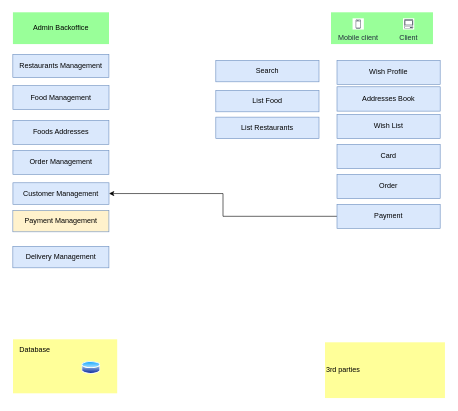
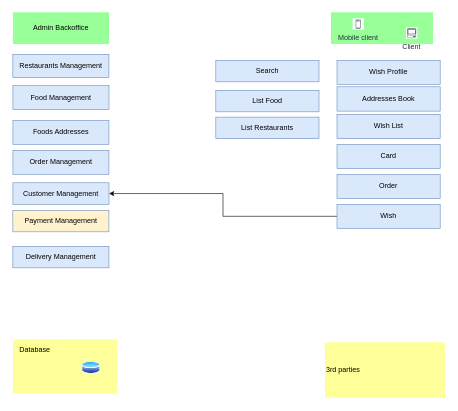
(409, 24) -> (412, 33)
(389, 216) -> (389, 216)
